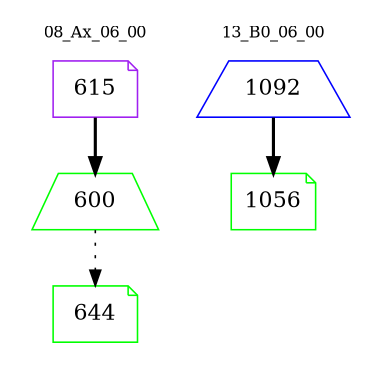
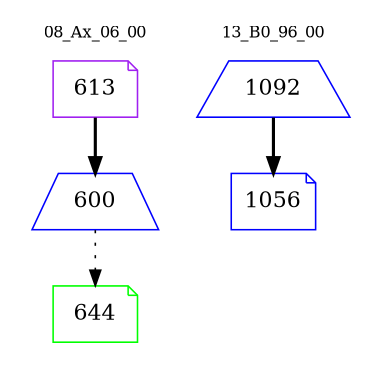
(273, 34) -> (273, 34)
(95, 89) -> (95, 89)
(95, 202) -> (95, 202)
(273, 202) -> (273, 202)
